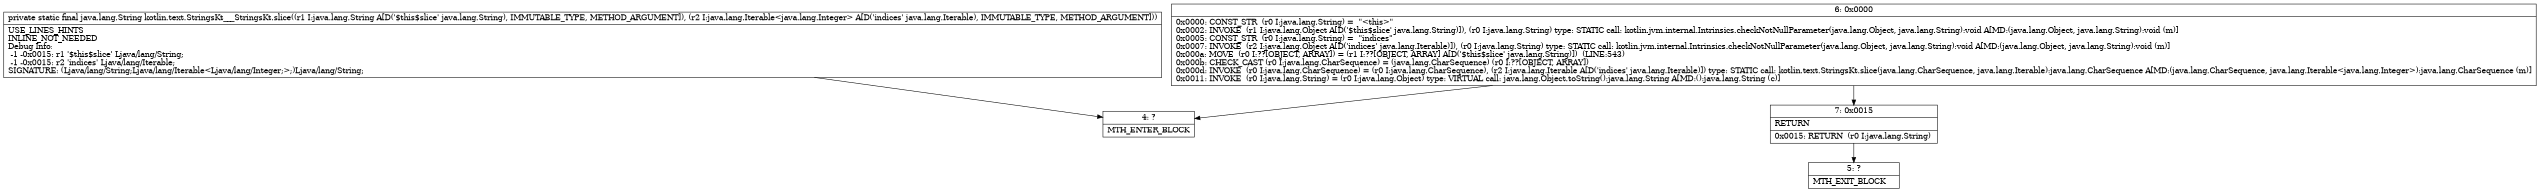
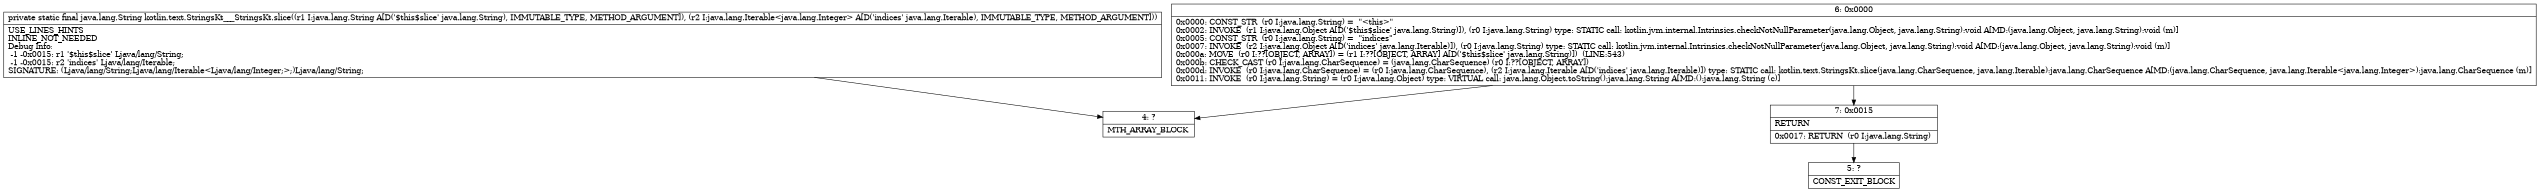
(1149, 130) -> (1148, 130)
(1854, 137) -> (1854, 137)
(1849, 182) -> (1854, 182)
